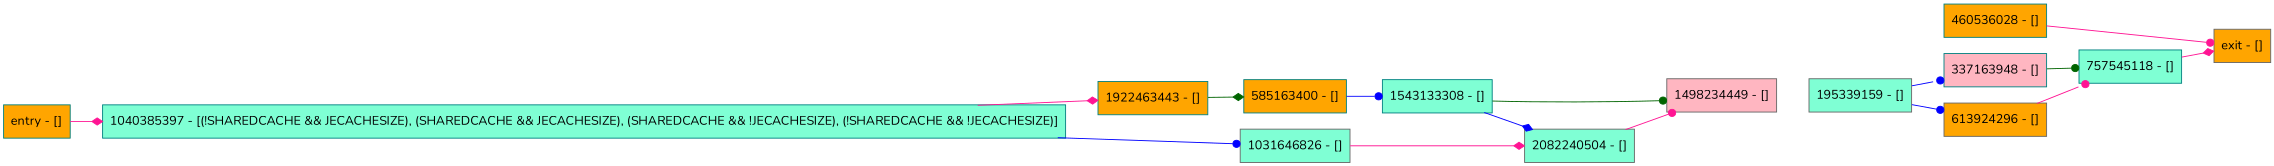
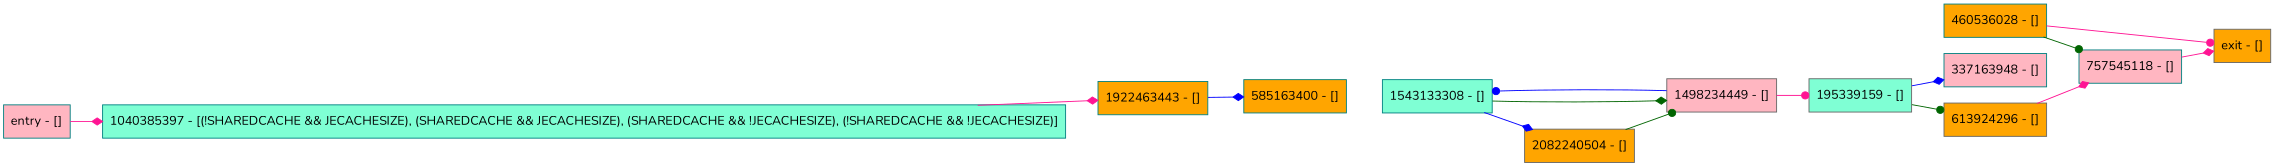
(2130, 67) -> (2130, 67)
(2059, 69) -> (2059, 43)
(1923, 84) -> (1923, 84)
none -> (1789, 95)
(2058, 95) -> (2058, 95)
(1361, 96) -> (1583, 90)
(1220, 97) -> (1220, 97)
(1576, 102) -> (1576, 102)
(1924, 107) -> (1924, 107)
(37, 121) -> (37, 121)
(1647, 122) -> (1647, 122)
(1295, 146) -> none
(1579, 146) -> (1579, 146)
